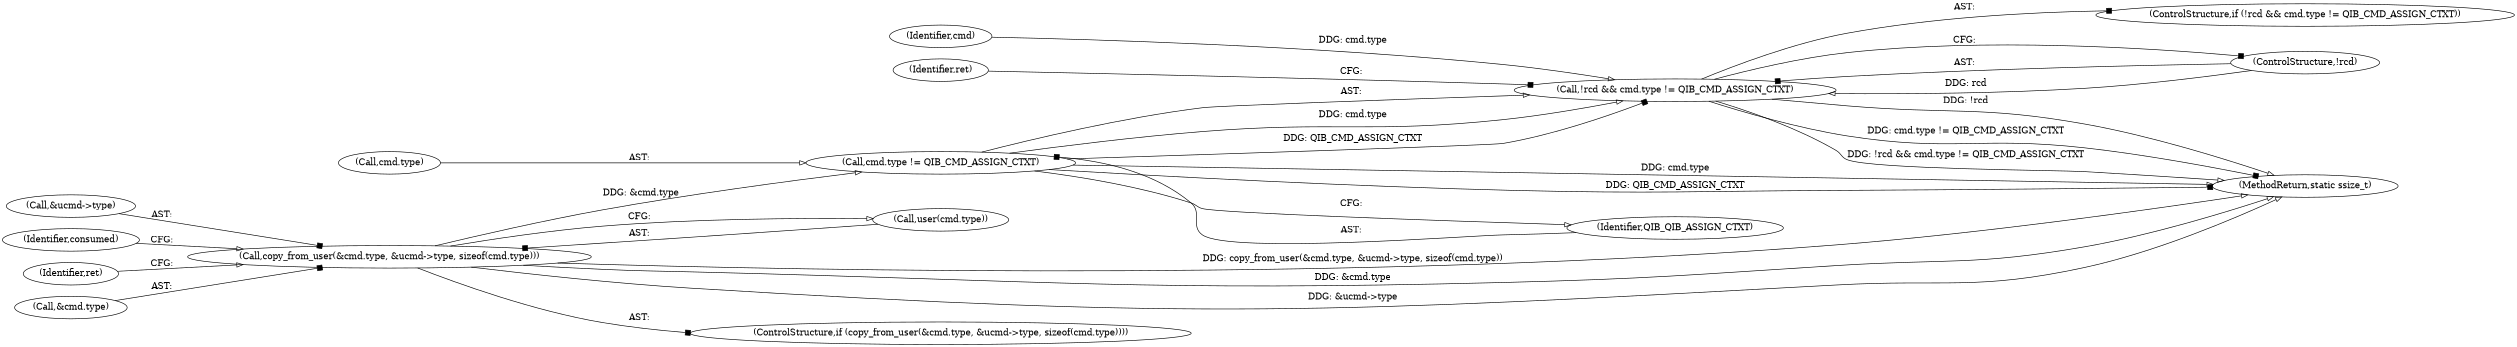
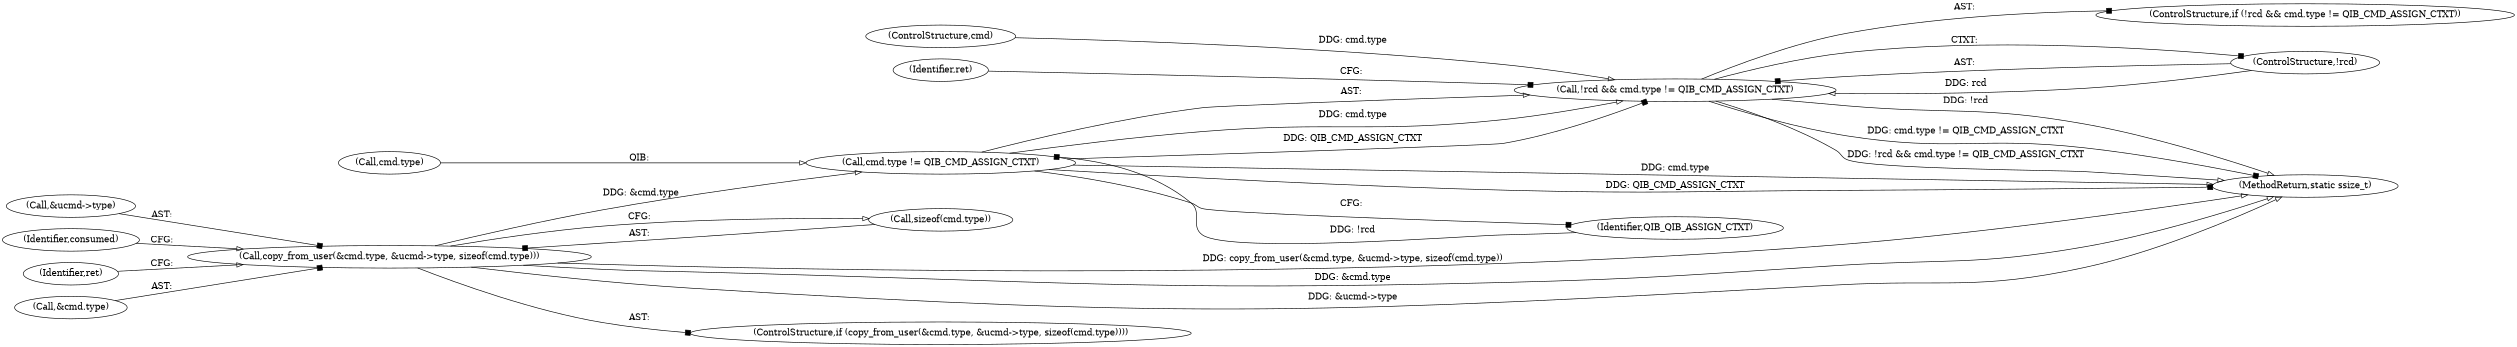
(941, 36) -> (941, 36)
(1966, 40) -> (1966, 40)
(641, 158) -> (641, 158)
(1297, 215) -> (1297, 215)
(941, 220) -> (941, 220)
(1353, 230) -> (1353, 230)
